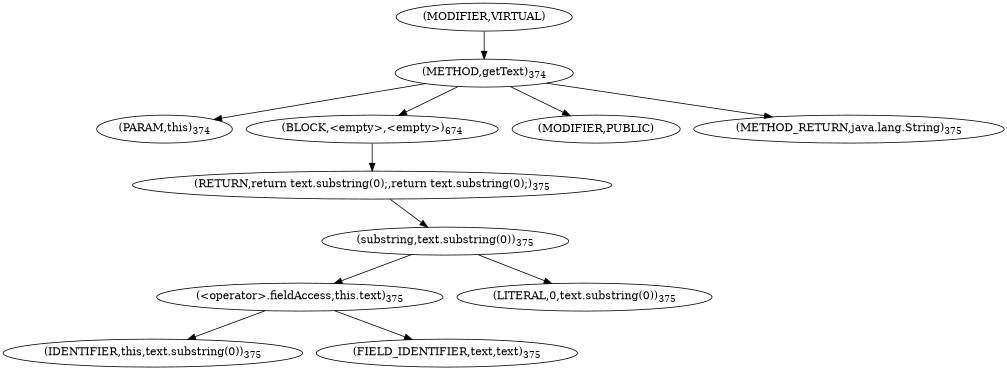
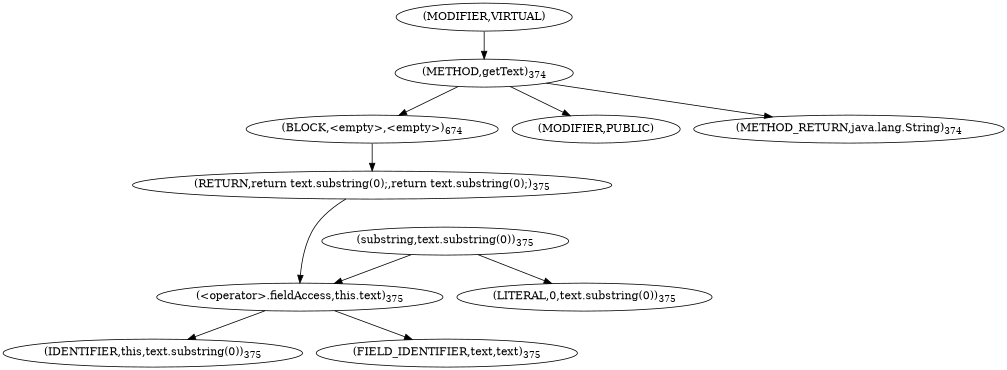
(953, 128) -> (953, 128)
(164, 129) -> none
(406, 211) -> (313, 231)
